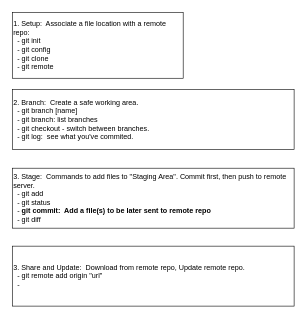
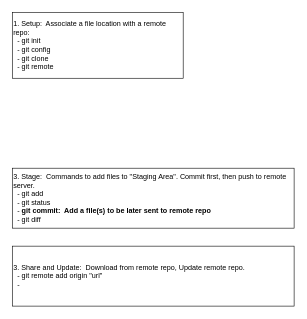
(153, 120) -> none
